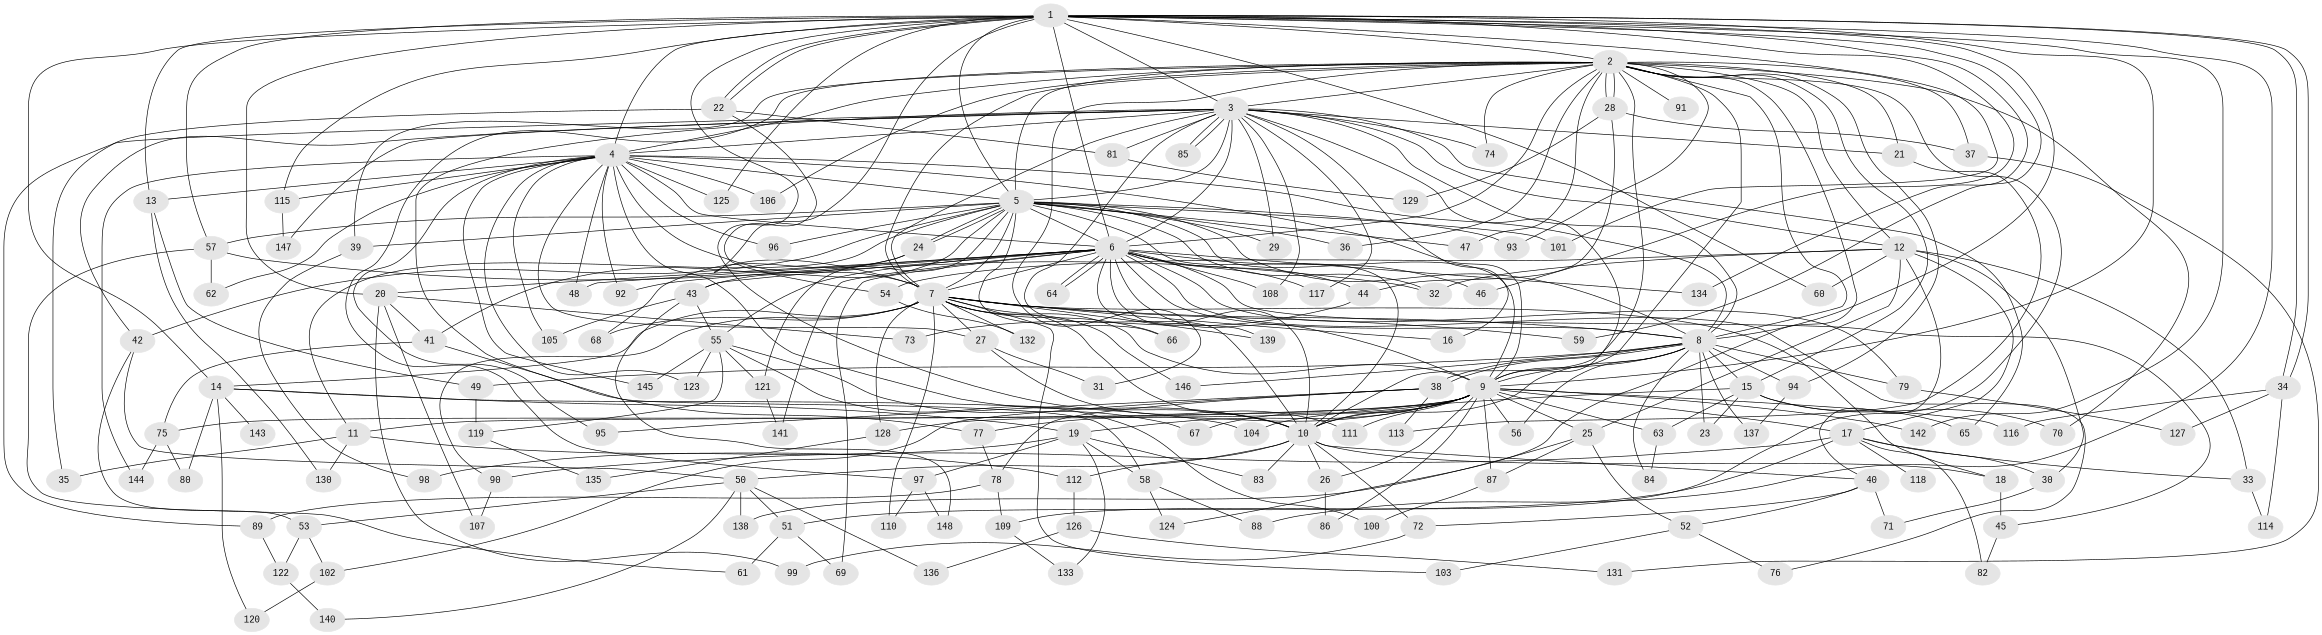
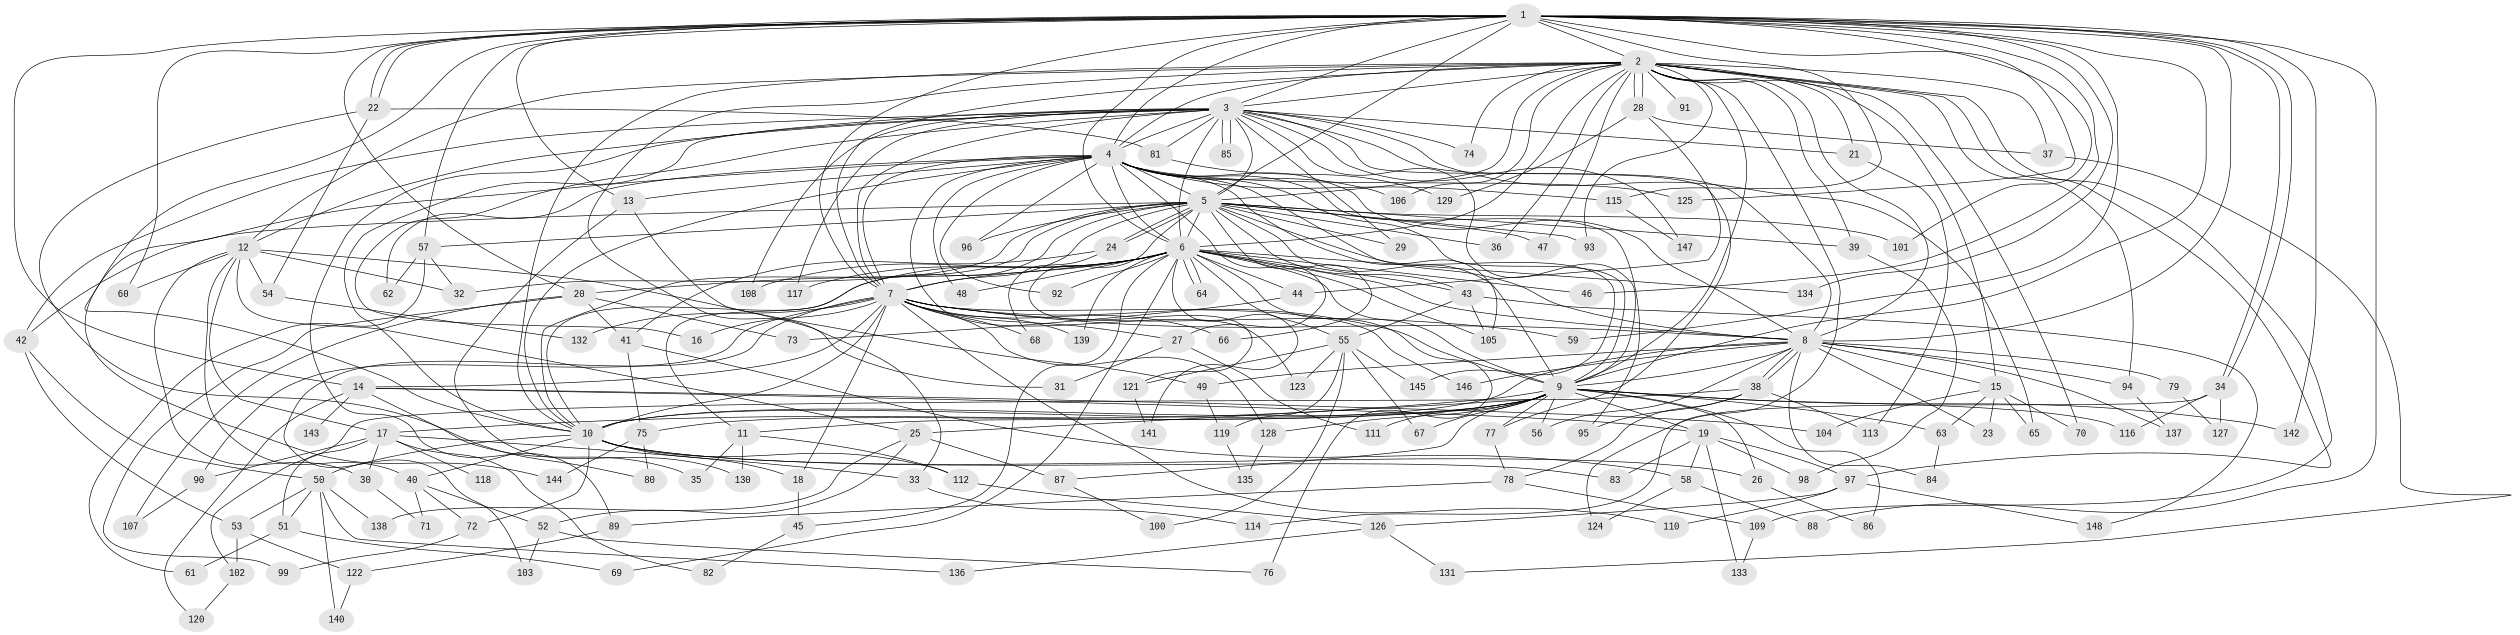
(1534, 316) -> (1340, 282)
none -> (1639, 510)
